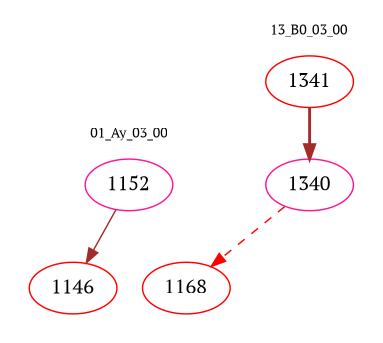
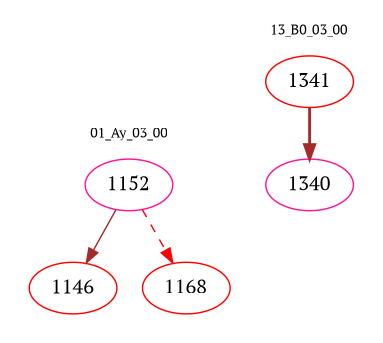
(254, 232) -> (154, 230)
